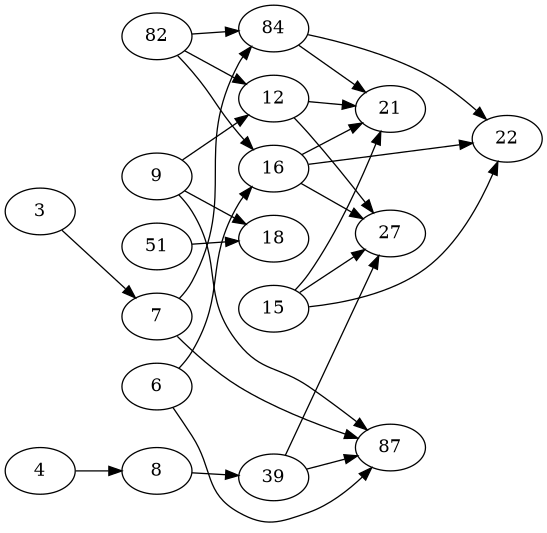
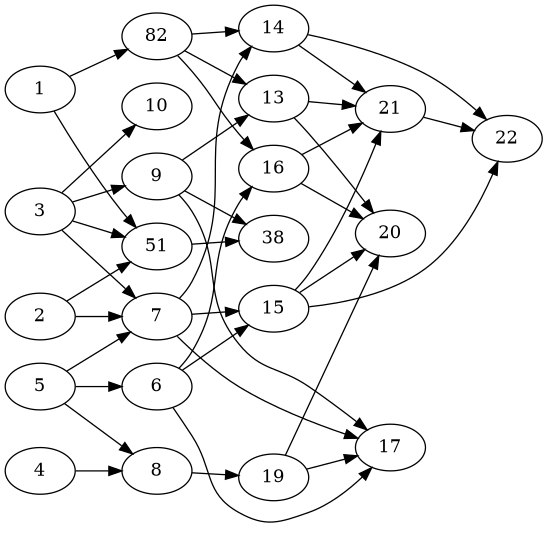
(274, 29) -> (274, 29)
none -> (40, 90)
(274, 99) -> (274, 99)
none -> (157, 106)
(384, 155) -> (443, 122)
none -> (92, 196)
none -> (92, 227)
(390, 234) -> (390, 234)
(274, 239) -> (274, 239)
none -> (200, 314)
none -> (40, 317)
none -> (210, 351)
none -> (40, 387)
(390, 448) -> (390, 448)
(274, 477) -> (274, 477)
